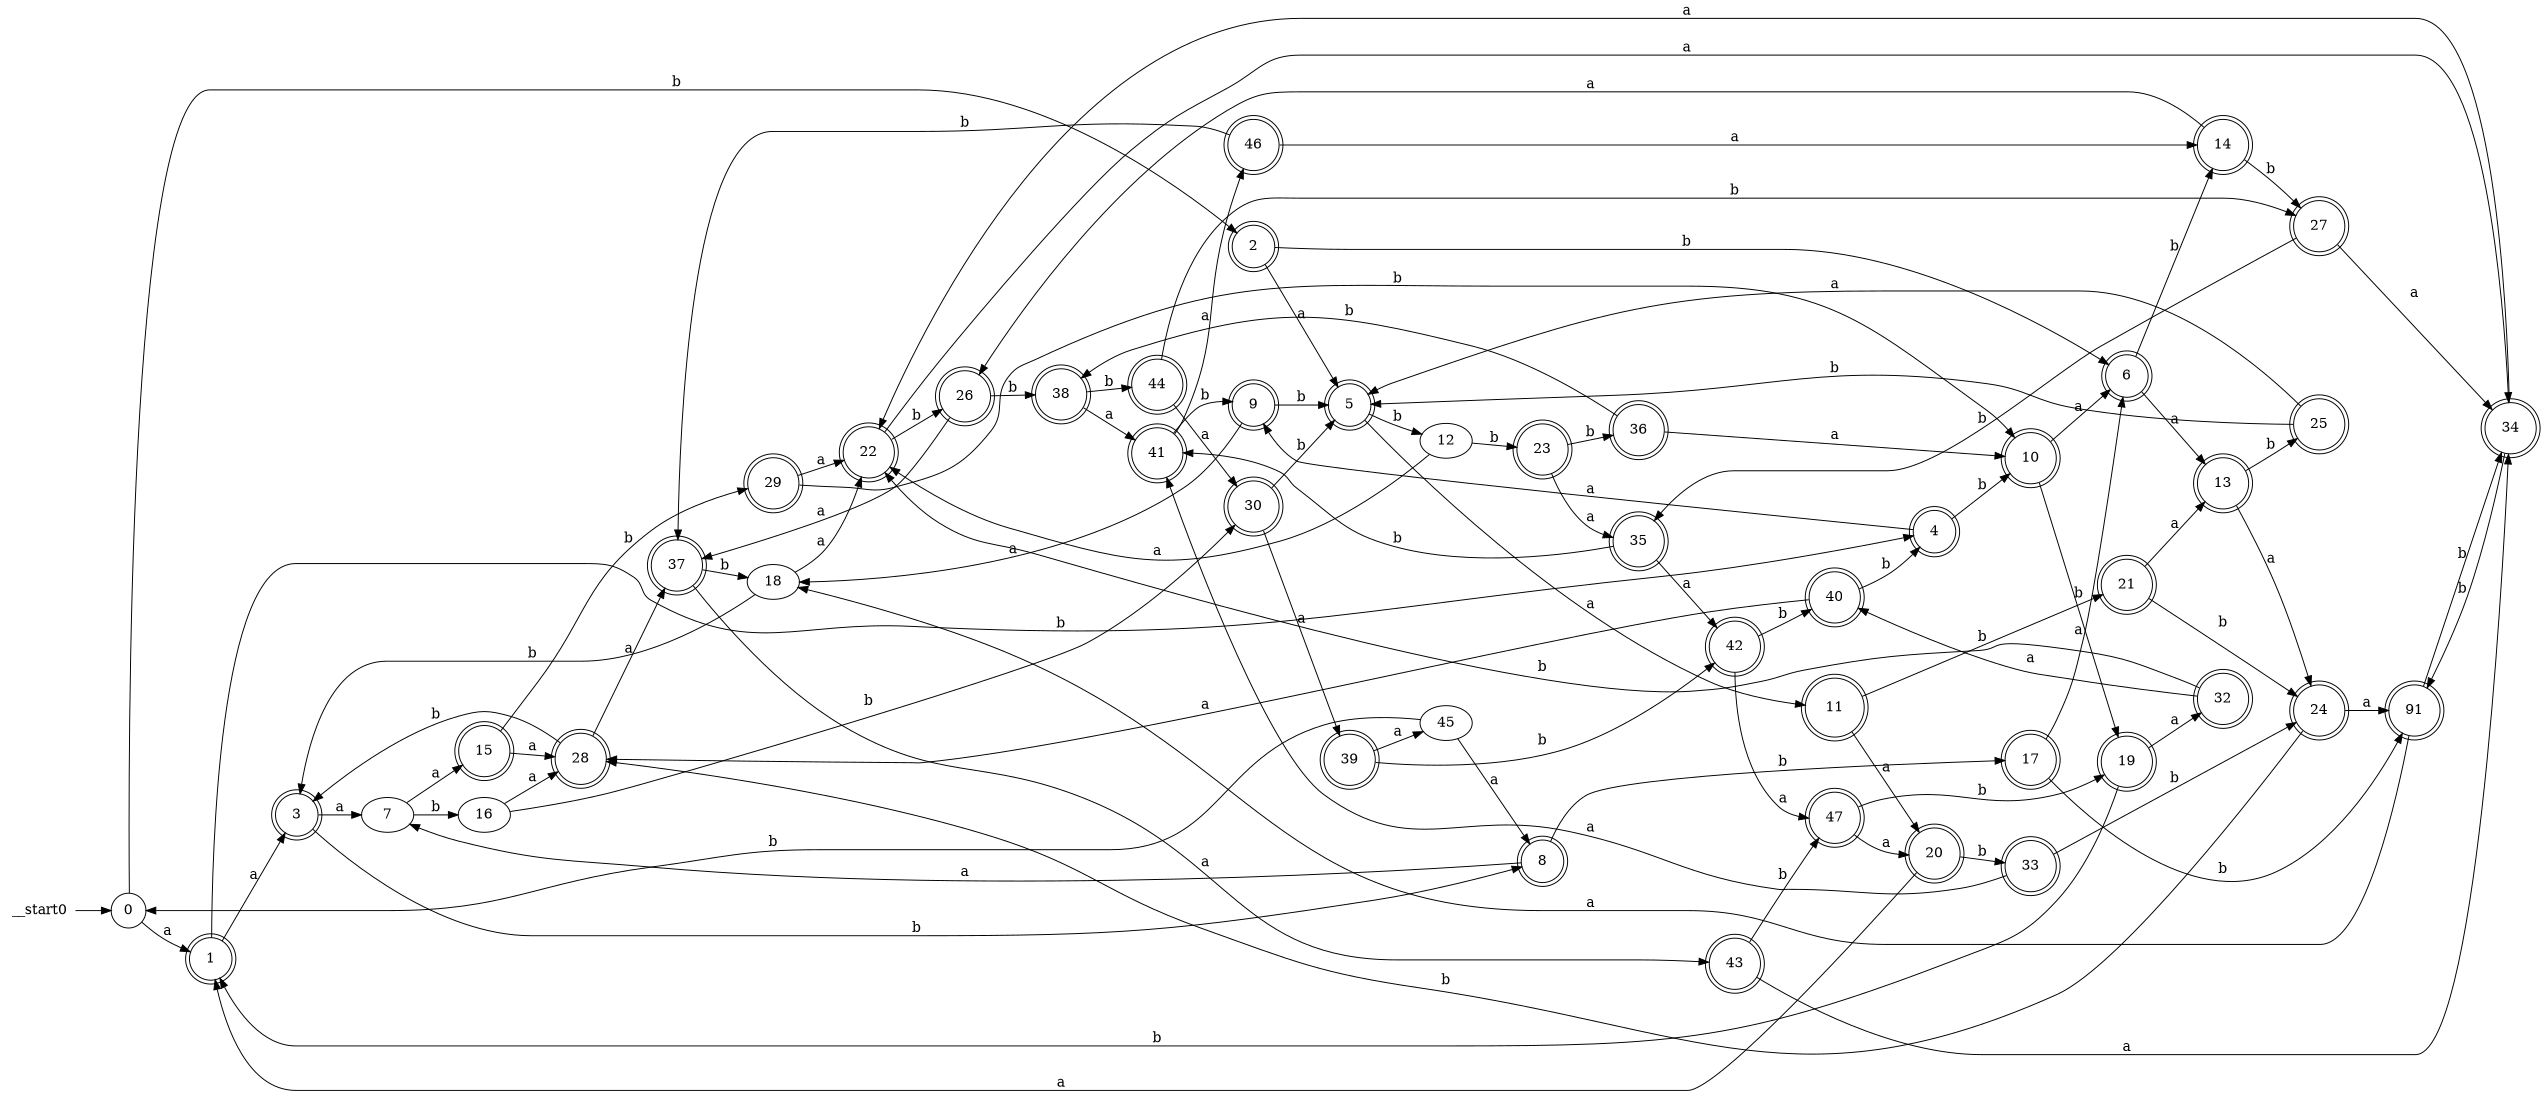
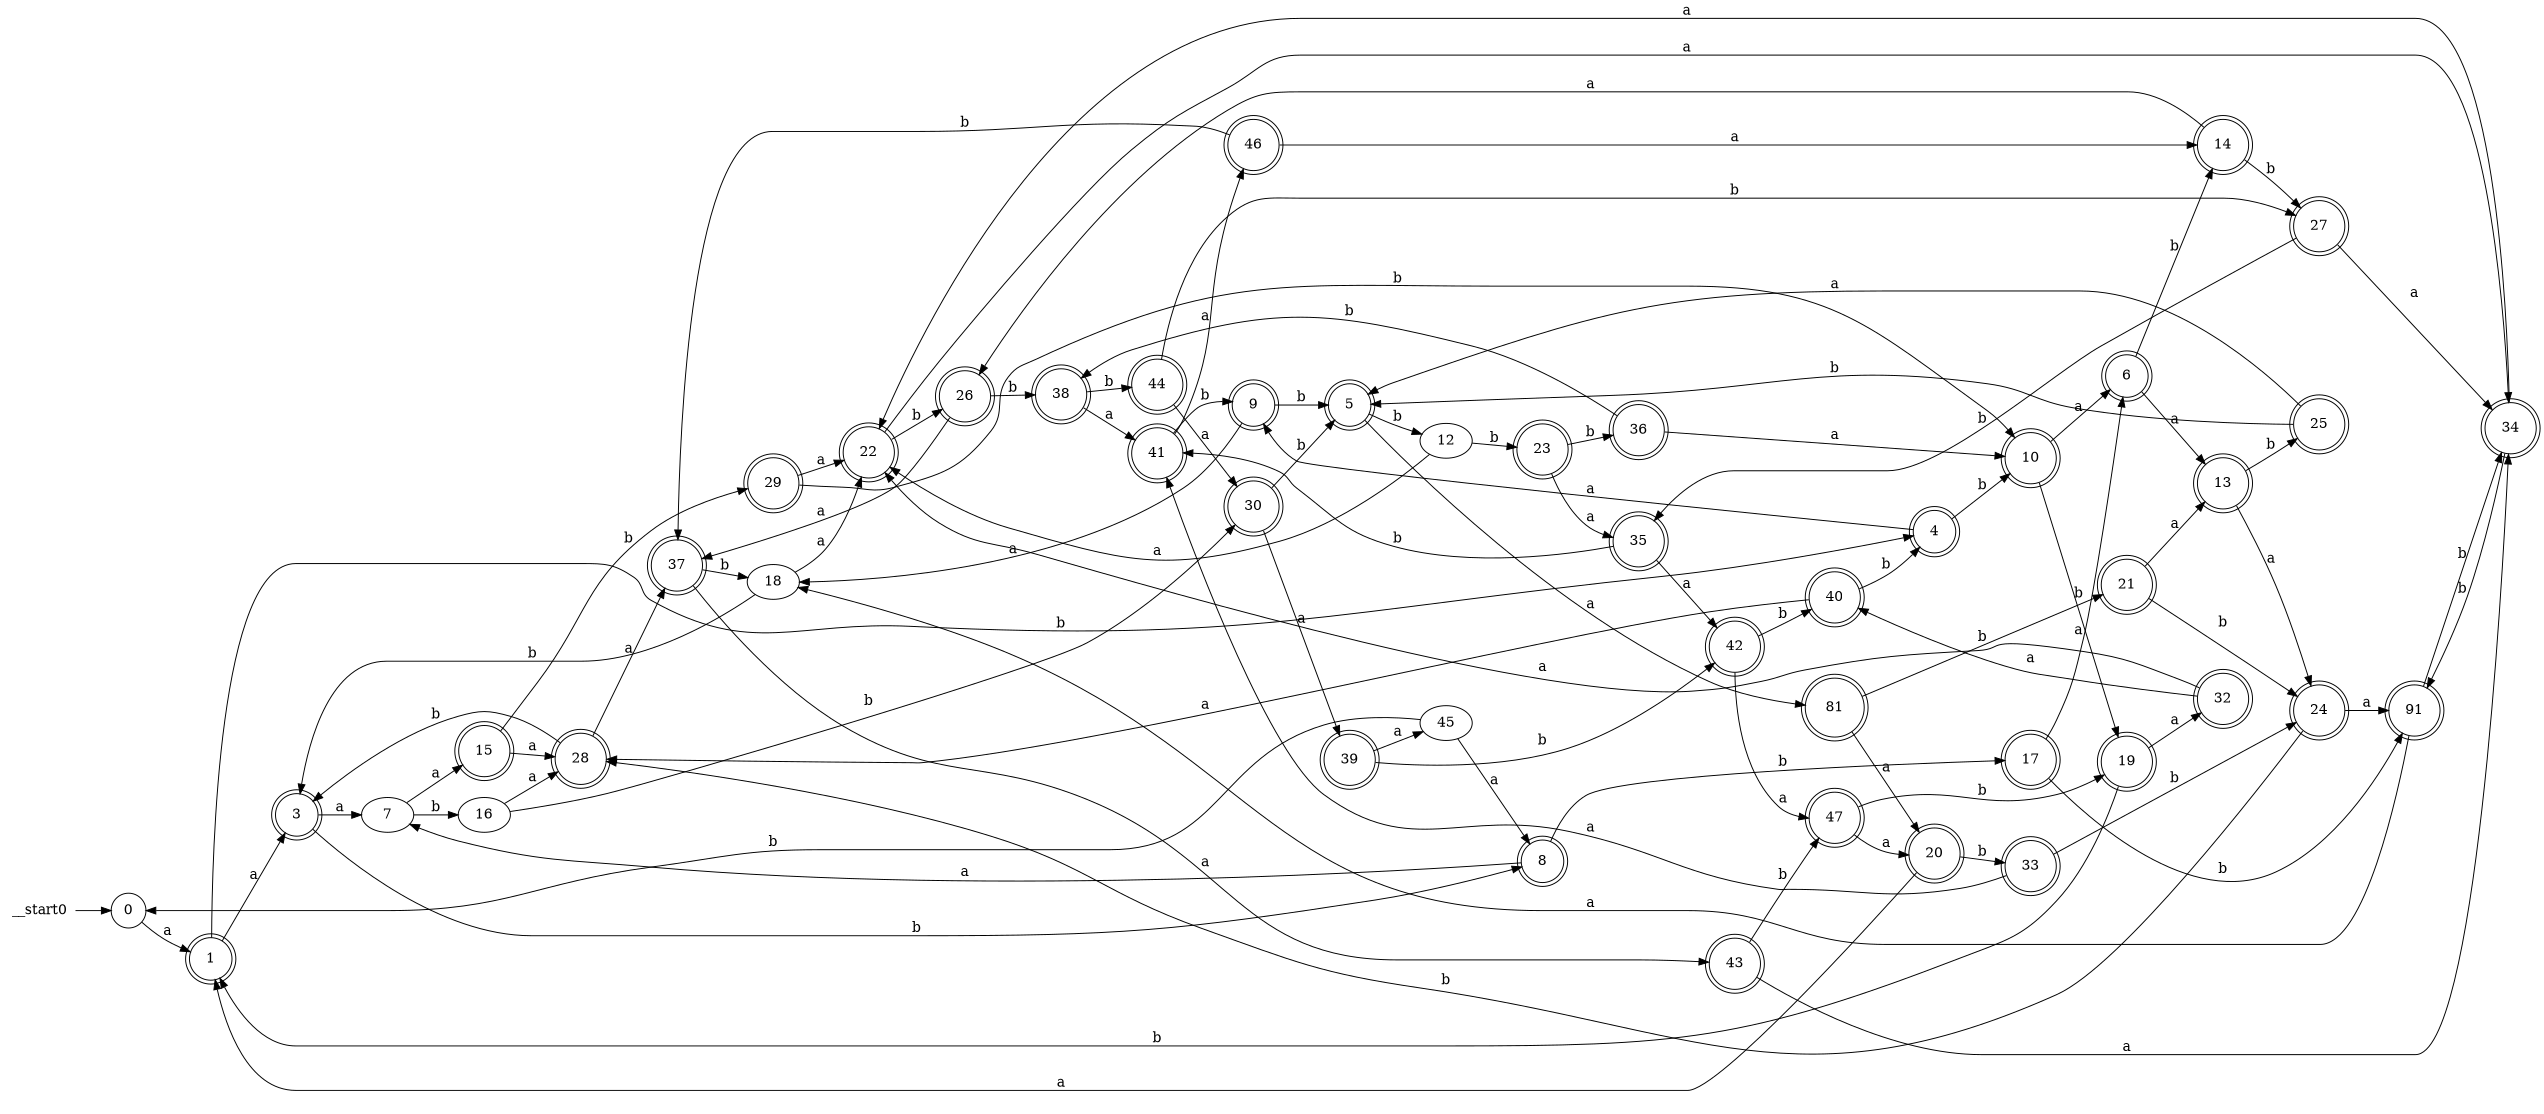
(1253, 247) -> none
(1543, 667) -> (1543, 667)
(1835, 708) -> (1835, 708)
